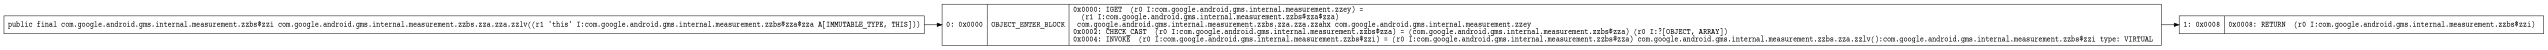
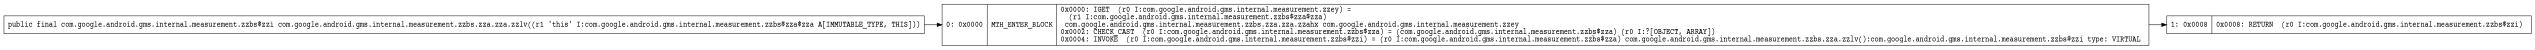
(1028, 25) -> (1022, 25)
